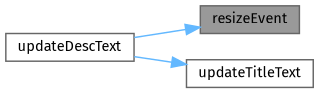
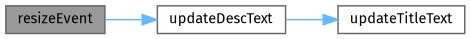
(160, 34) -> (124, 20)
